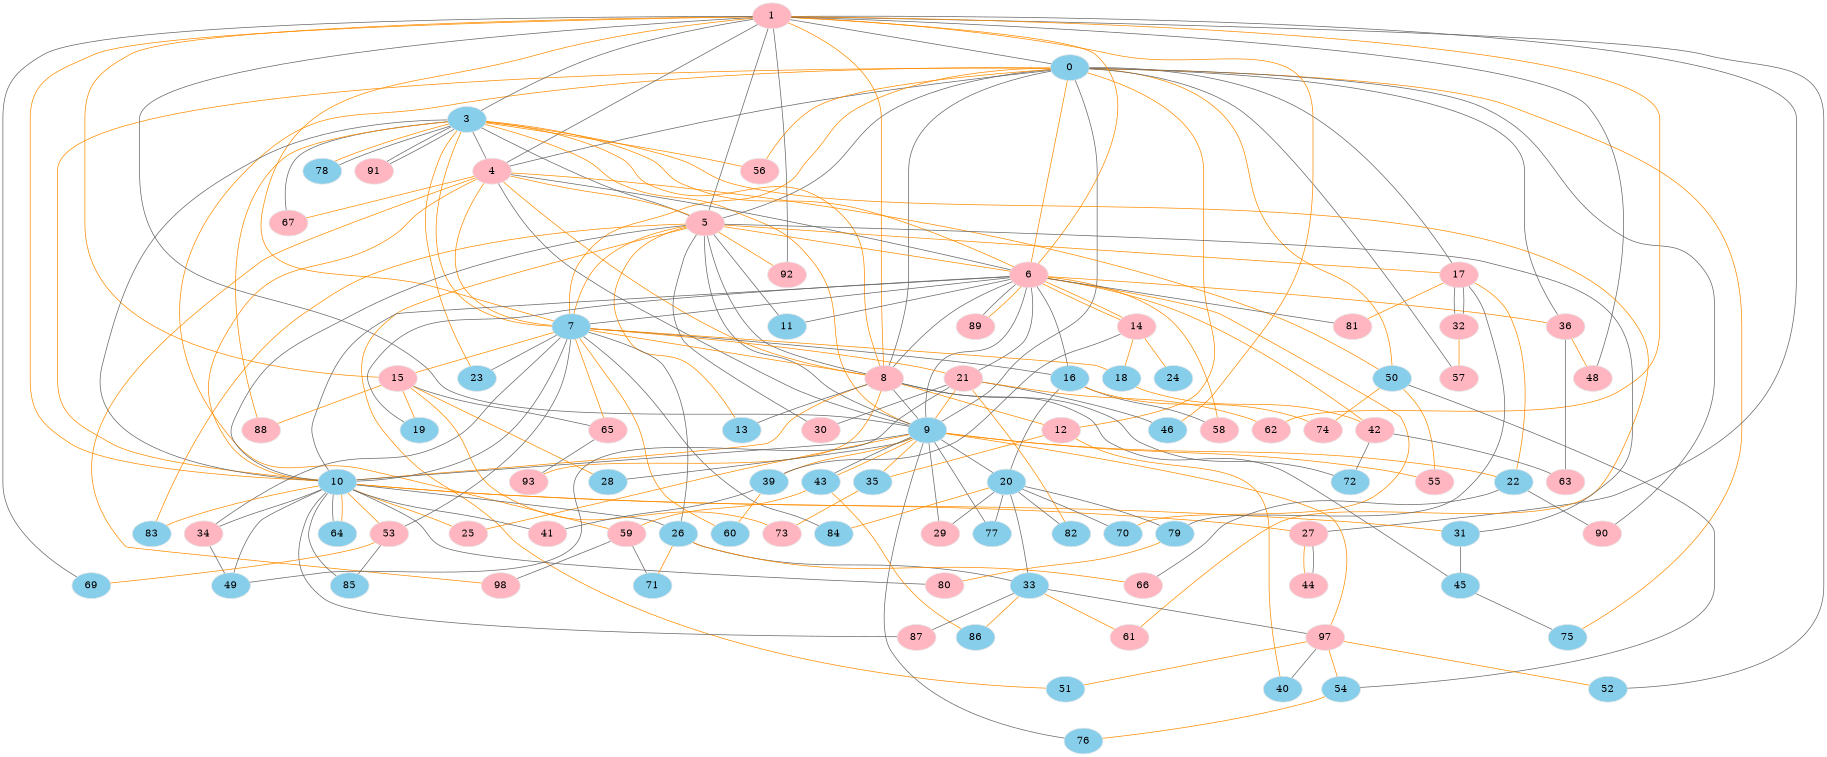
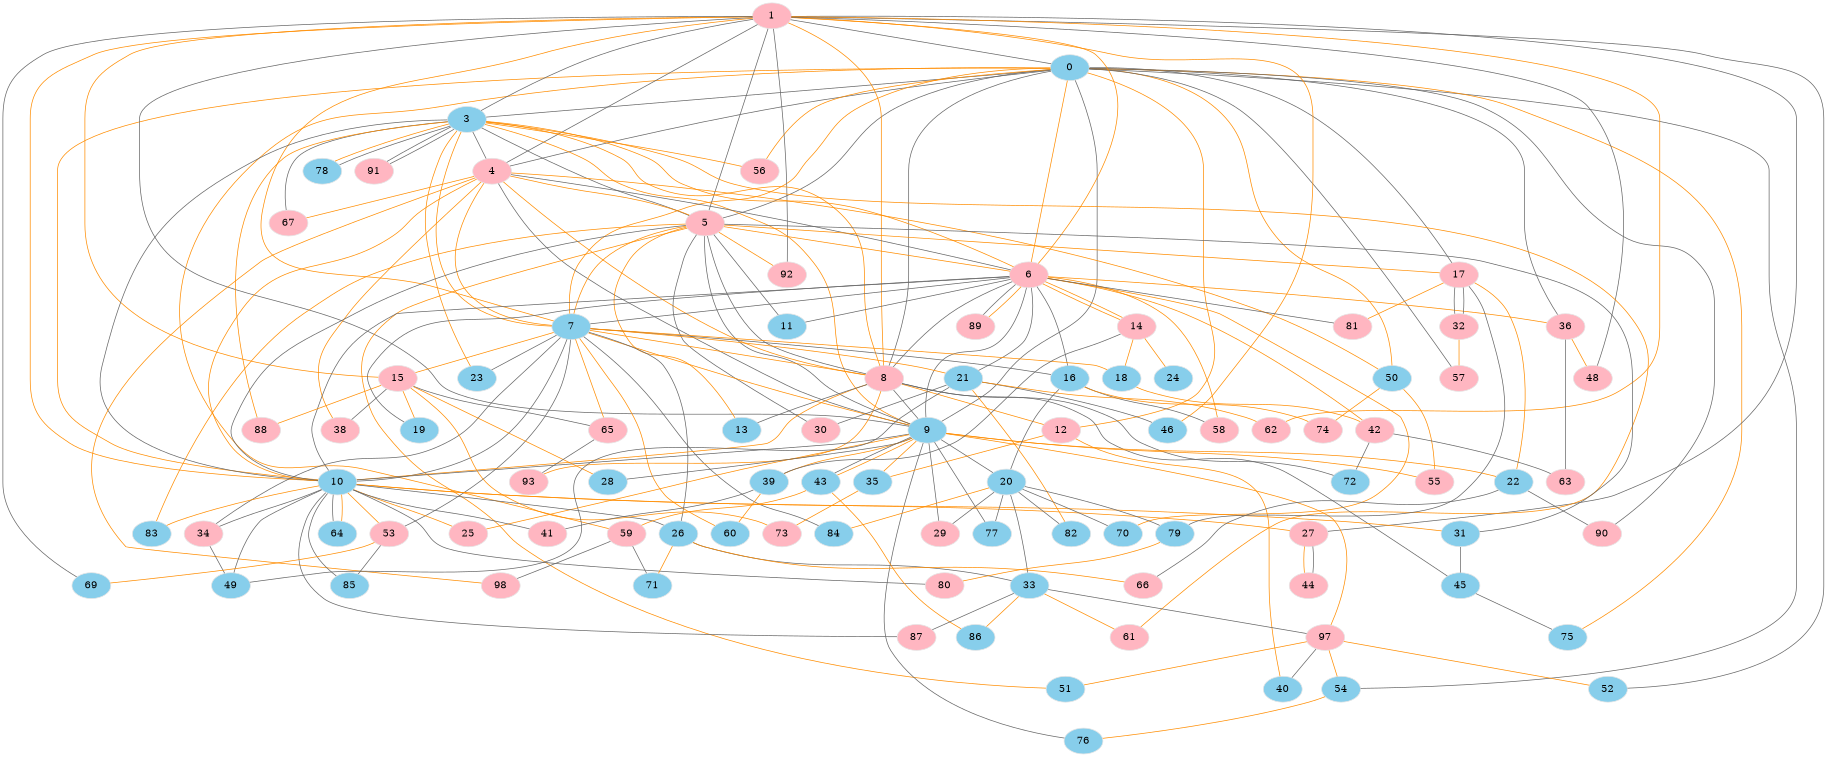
none -> (768, 94)
(963, 378) -> (963, 378)
(945, 404) -> (756, 385)
none -> (340, 430)
(1714, 579) -> (1769, 265)
